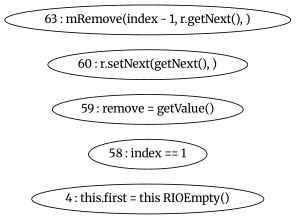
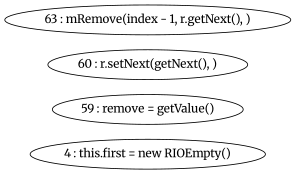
(148, 154) -> none
(148, 199) -> (148, 154)
